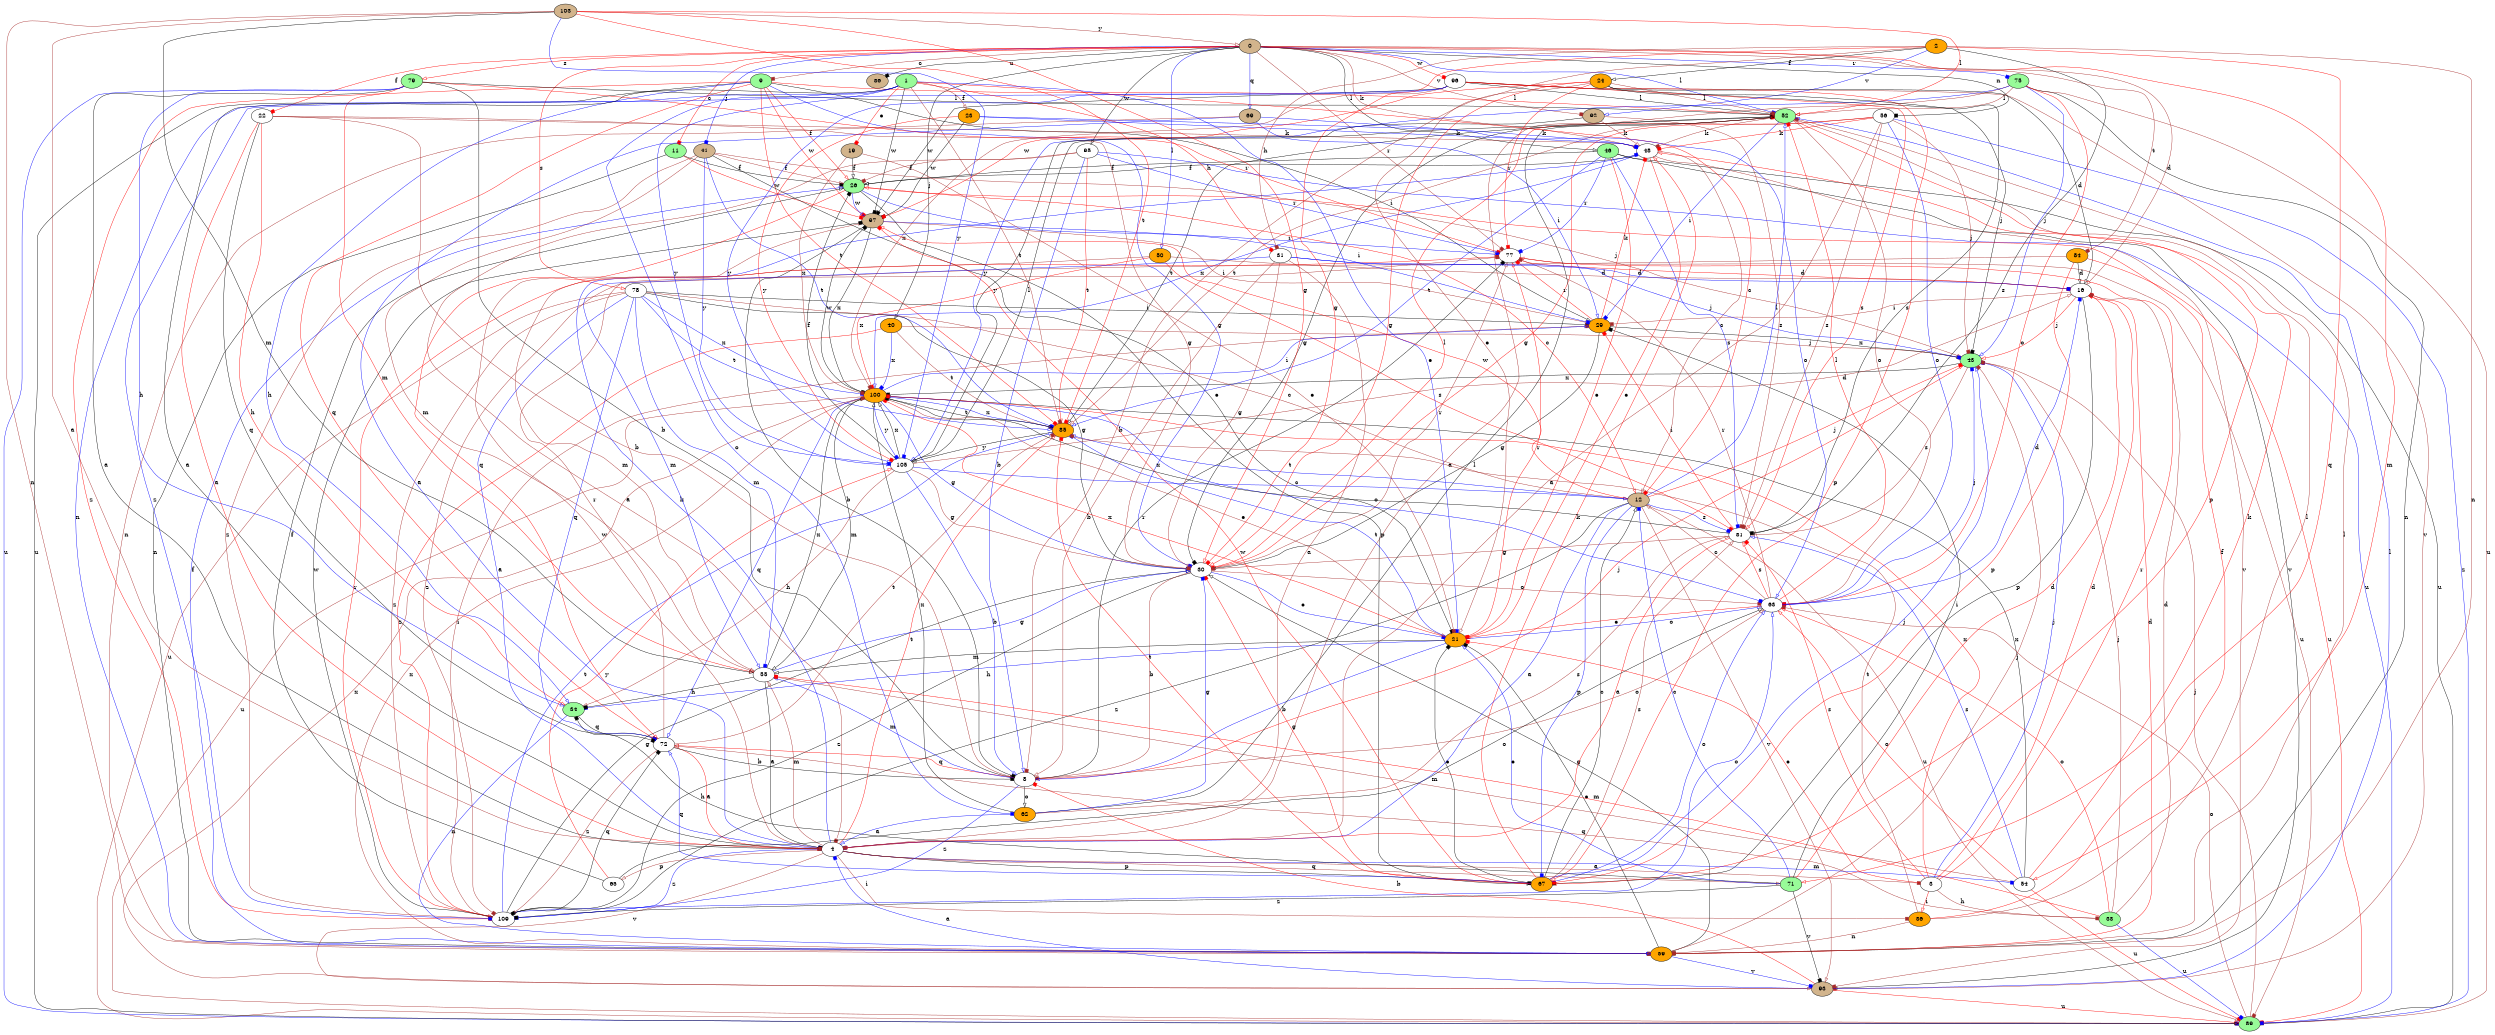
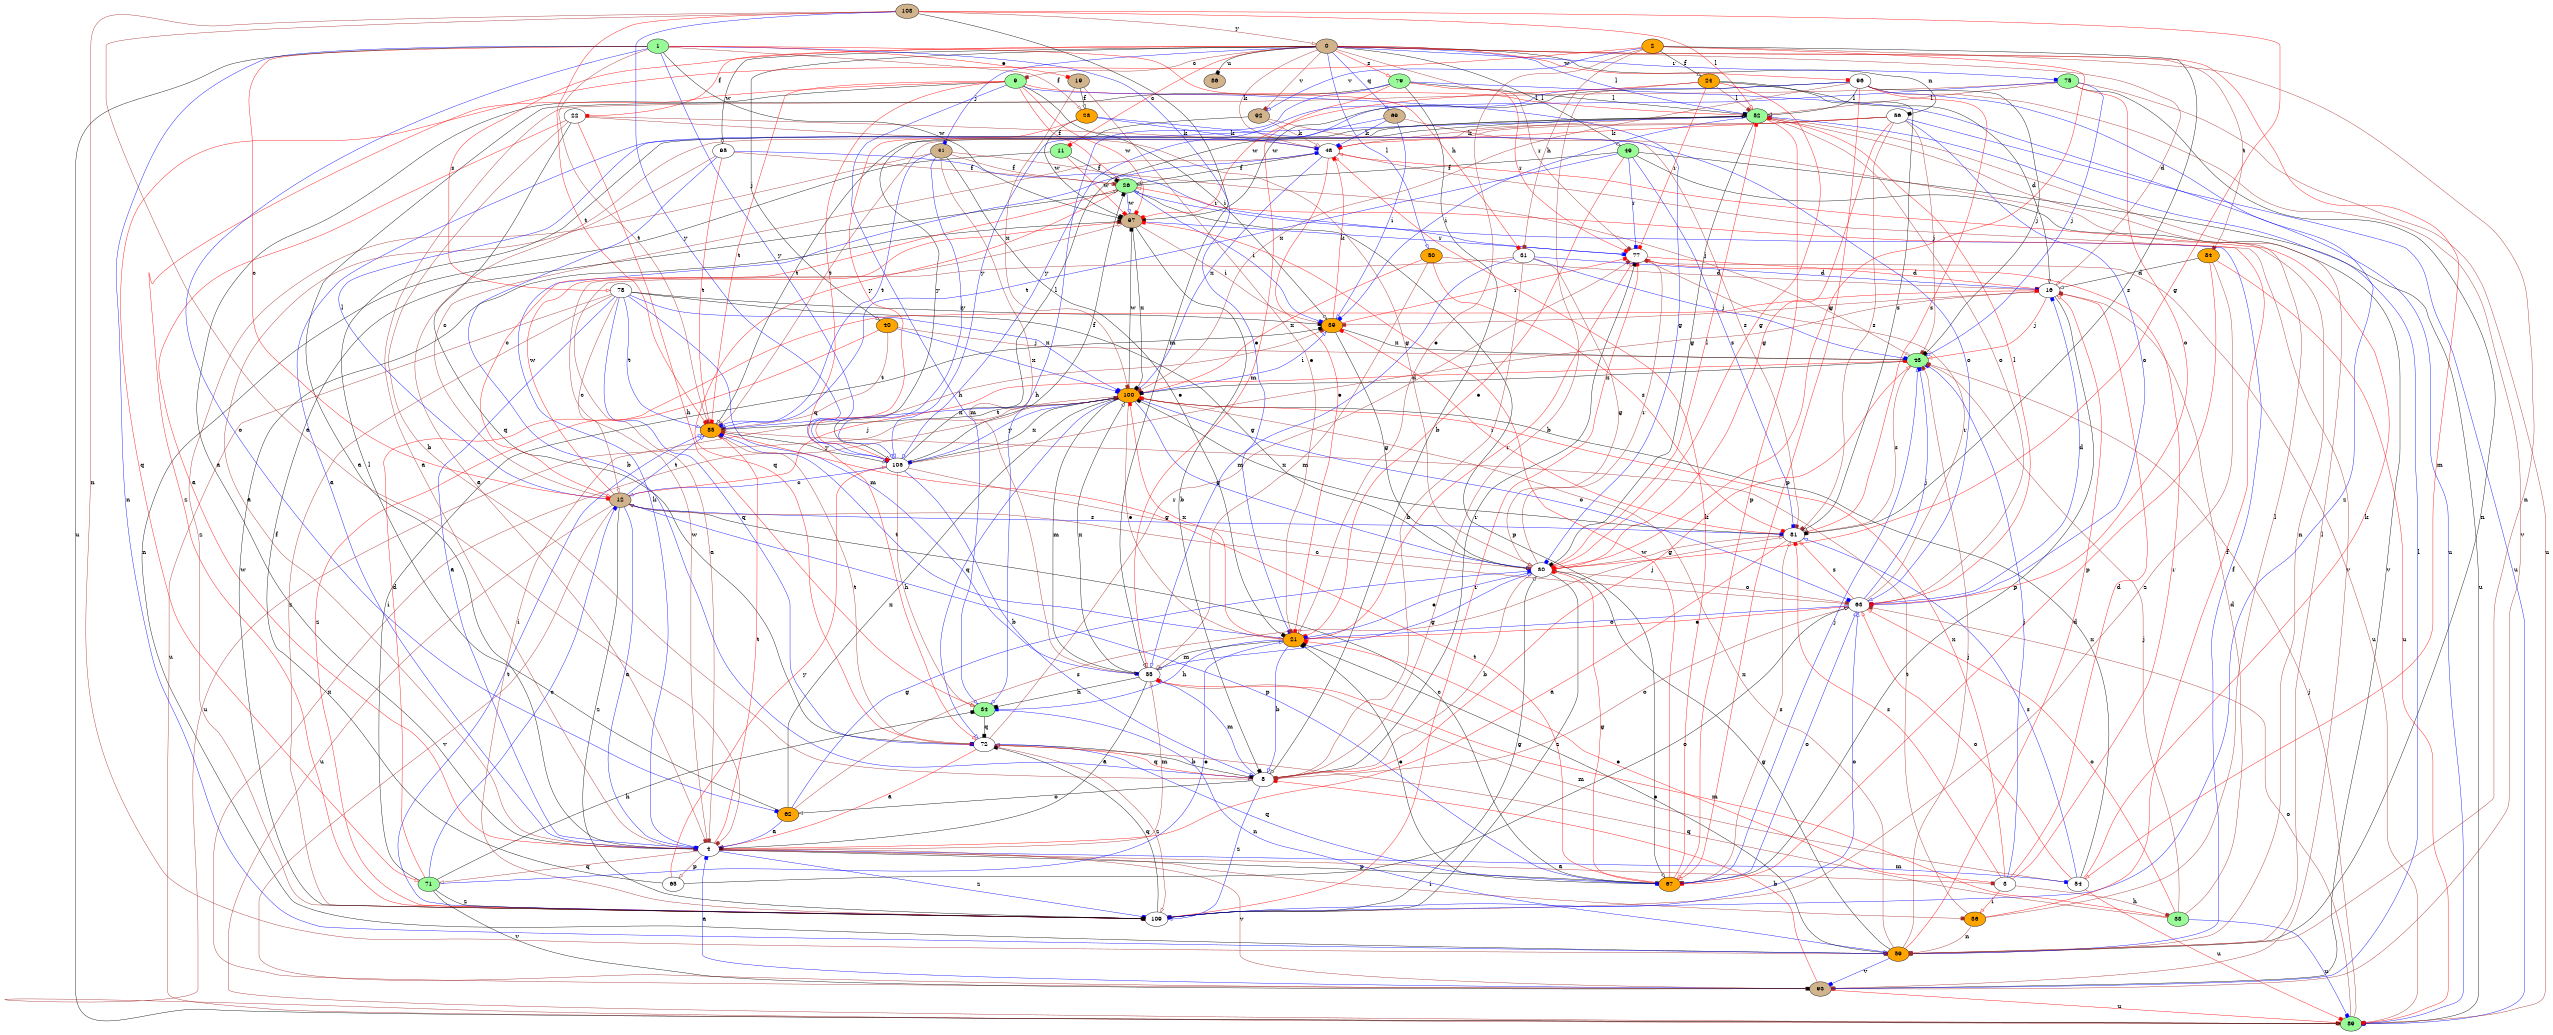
(1608, 151) -> (1628, 151)
(853, 168) -> (1082, 97)
(2152, 265) -> none
(1600, 326) -> (1332, 326)
(2463, 570) -> (2516, 570)
